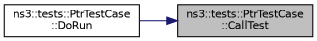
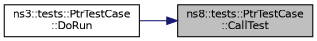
(245, 21) -> (245, 21)
